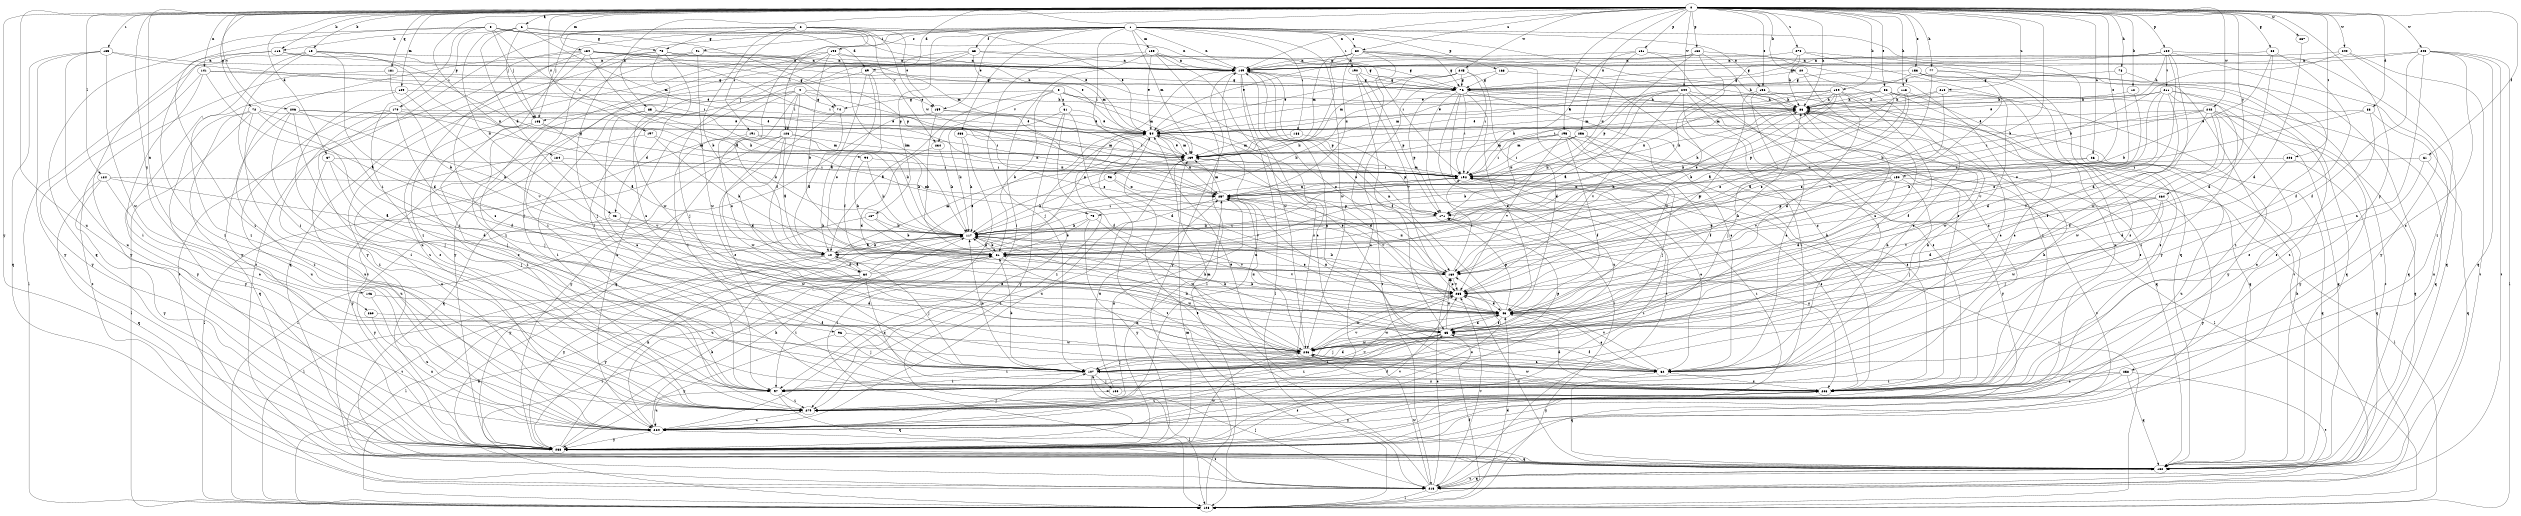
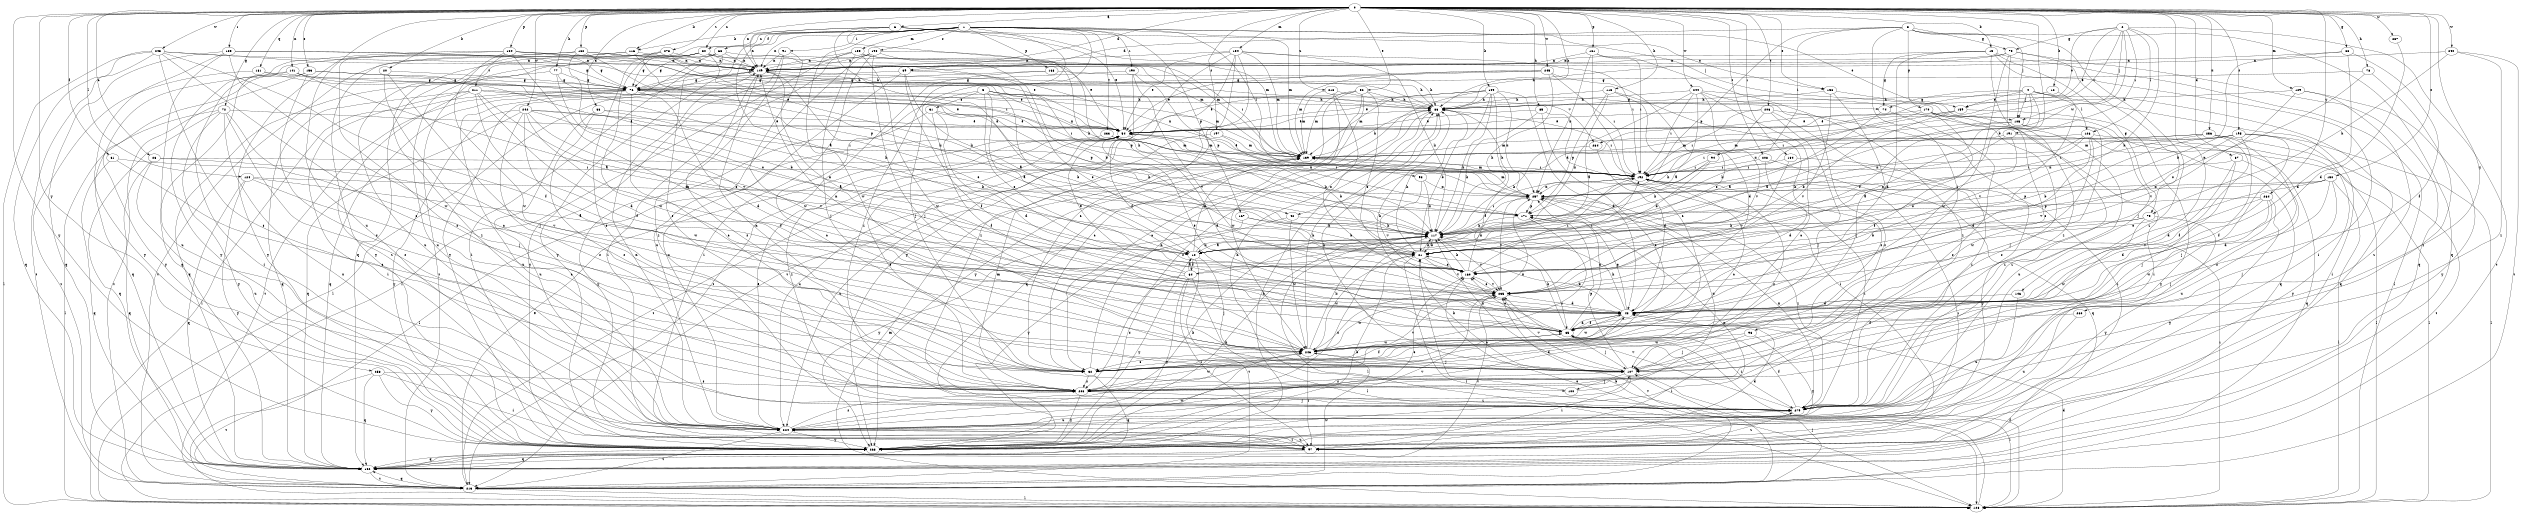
(1296, 134) -> none
none -> (1049, 432)
